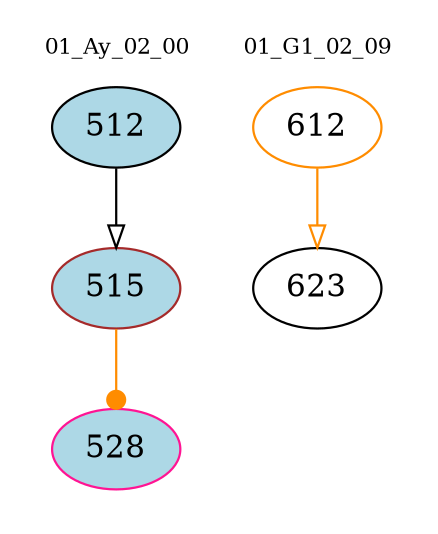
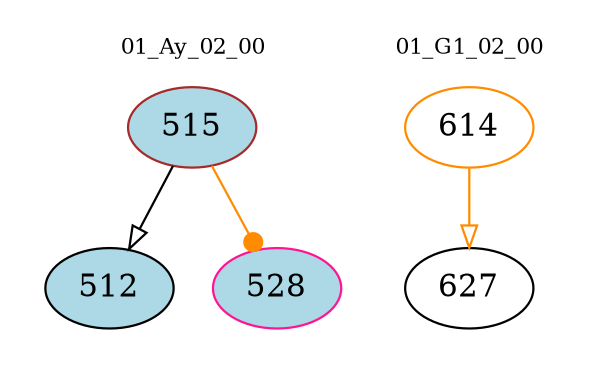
(318, 48) -> (470, 48)
(317, 127) -> (469, 127)
(116, 197) -> (156, 197)
(317, 288) -> (469, 288)
